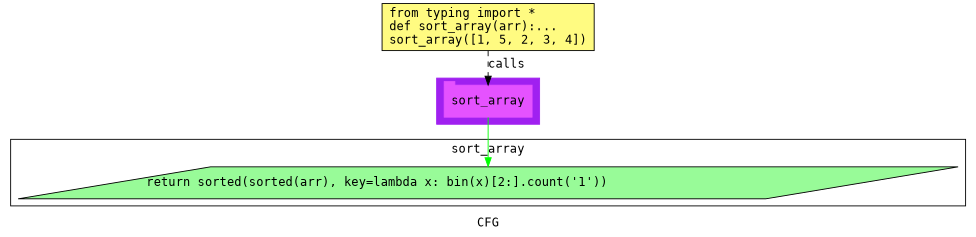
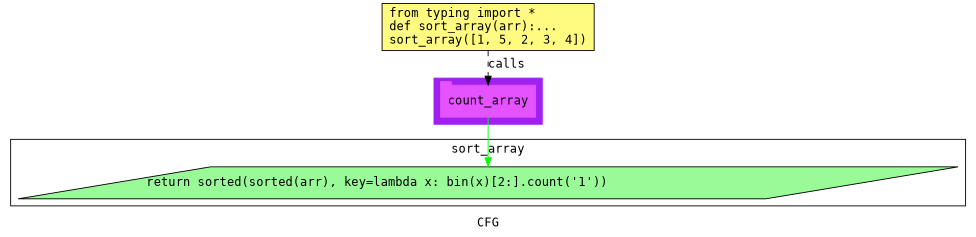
(488, 101) -> (488, 101)
